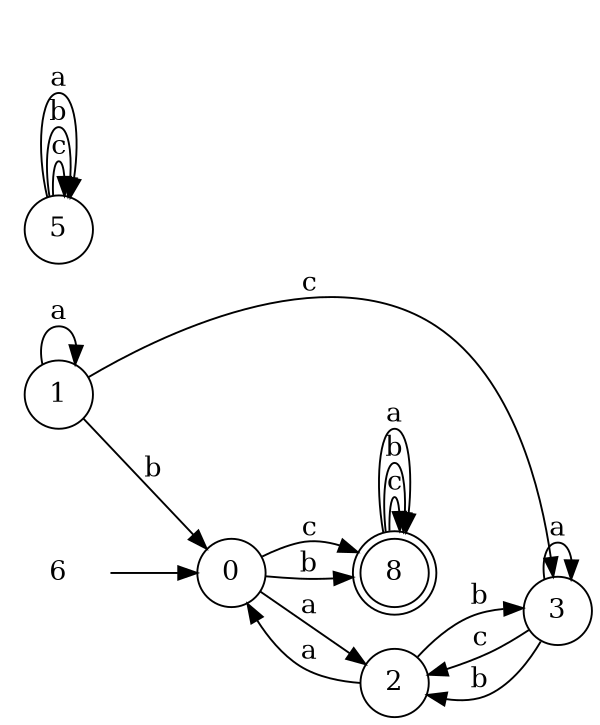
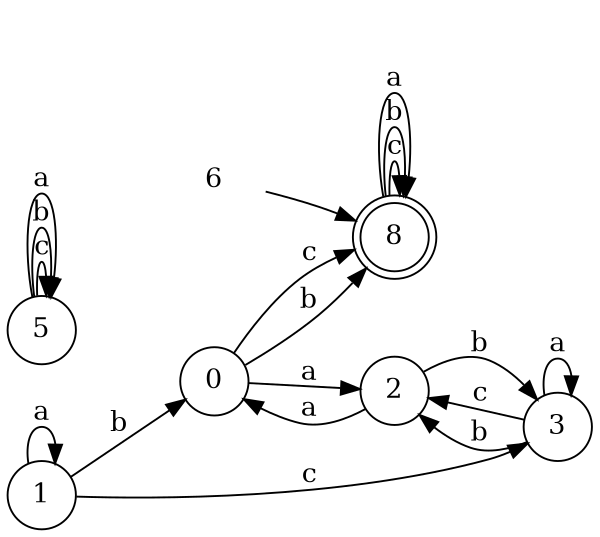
(144, 573) -> (302, 201)
